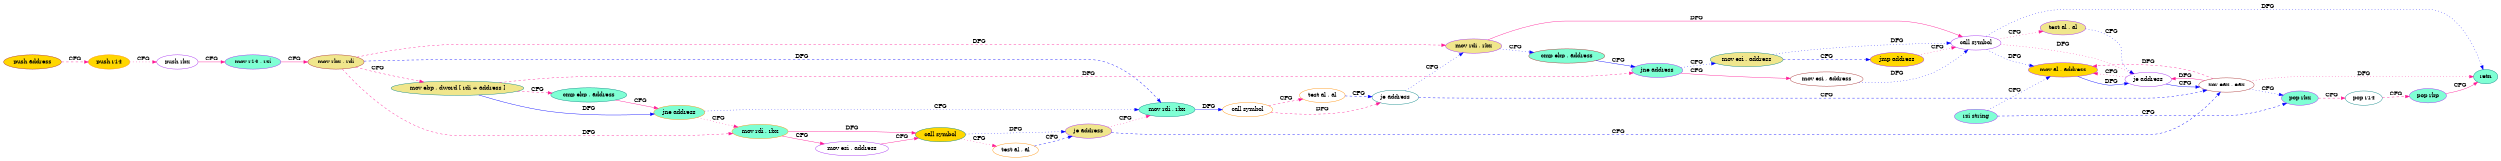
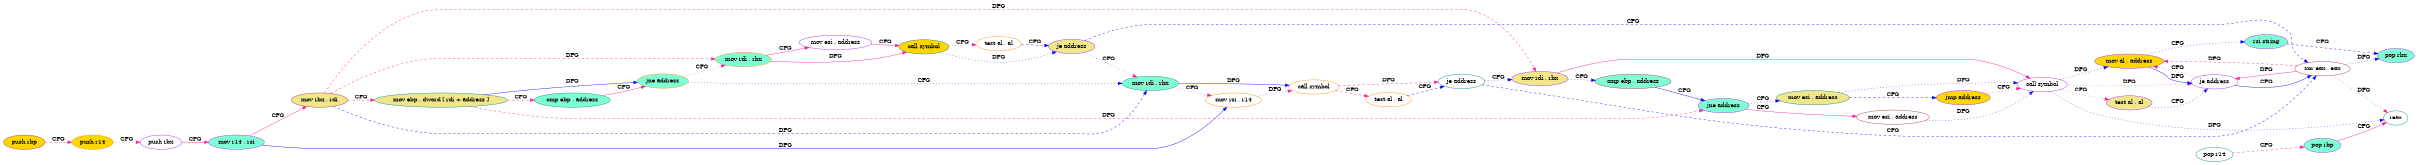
(32, 62) -> (24, 142)
(2486, 77) -> (2396, 118)
(2268, 89) -> (2364, 57)
(2017, 94) -> (2193, 45)
(2330, 98) -> none
none -> (1233, 100)
